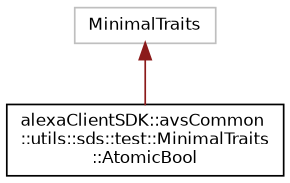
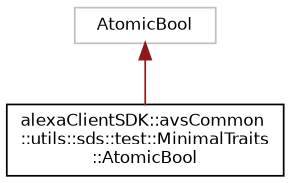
(145, 25) -> (145, 25)
